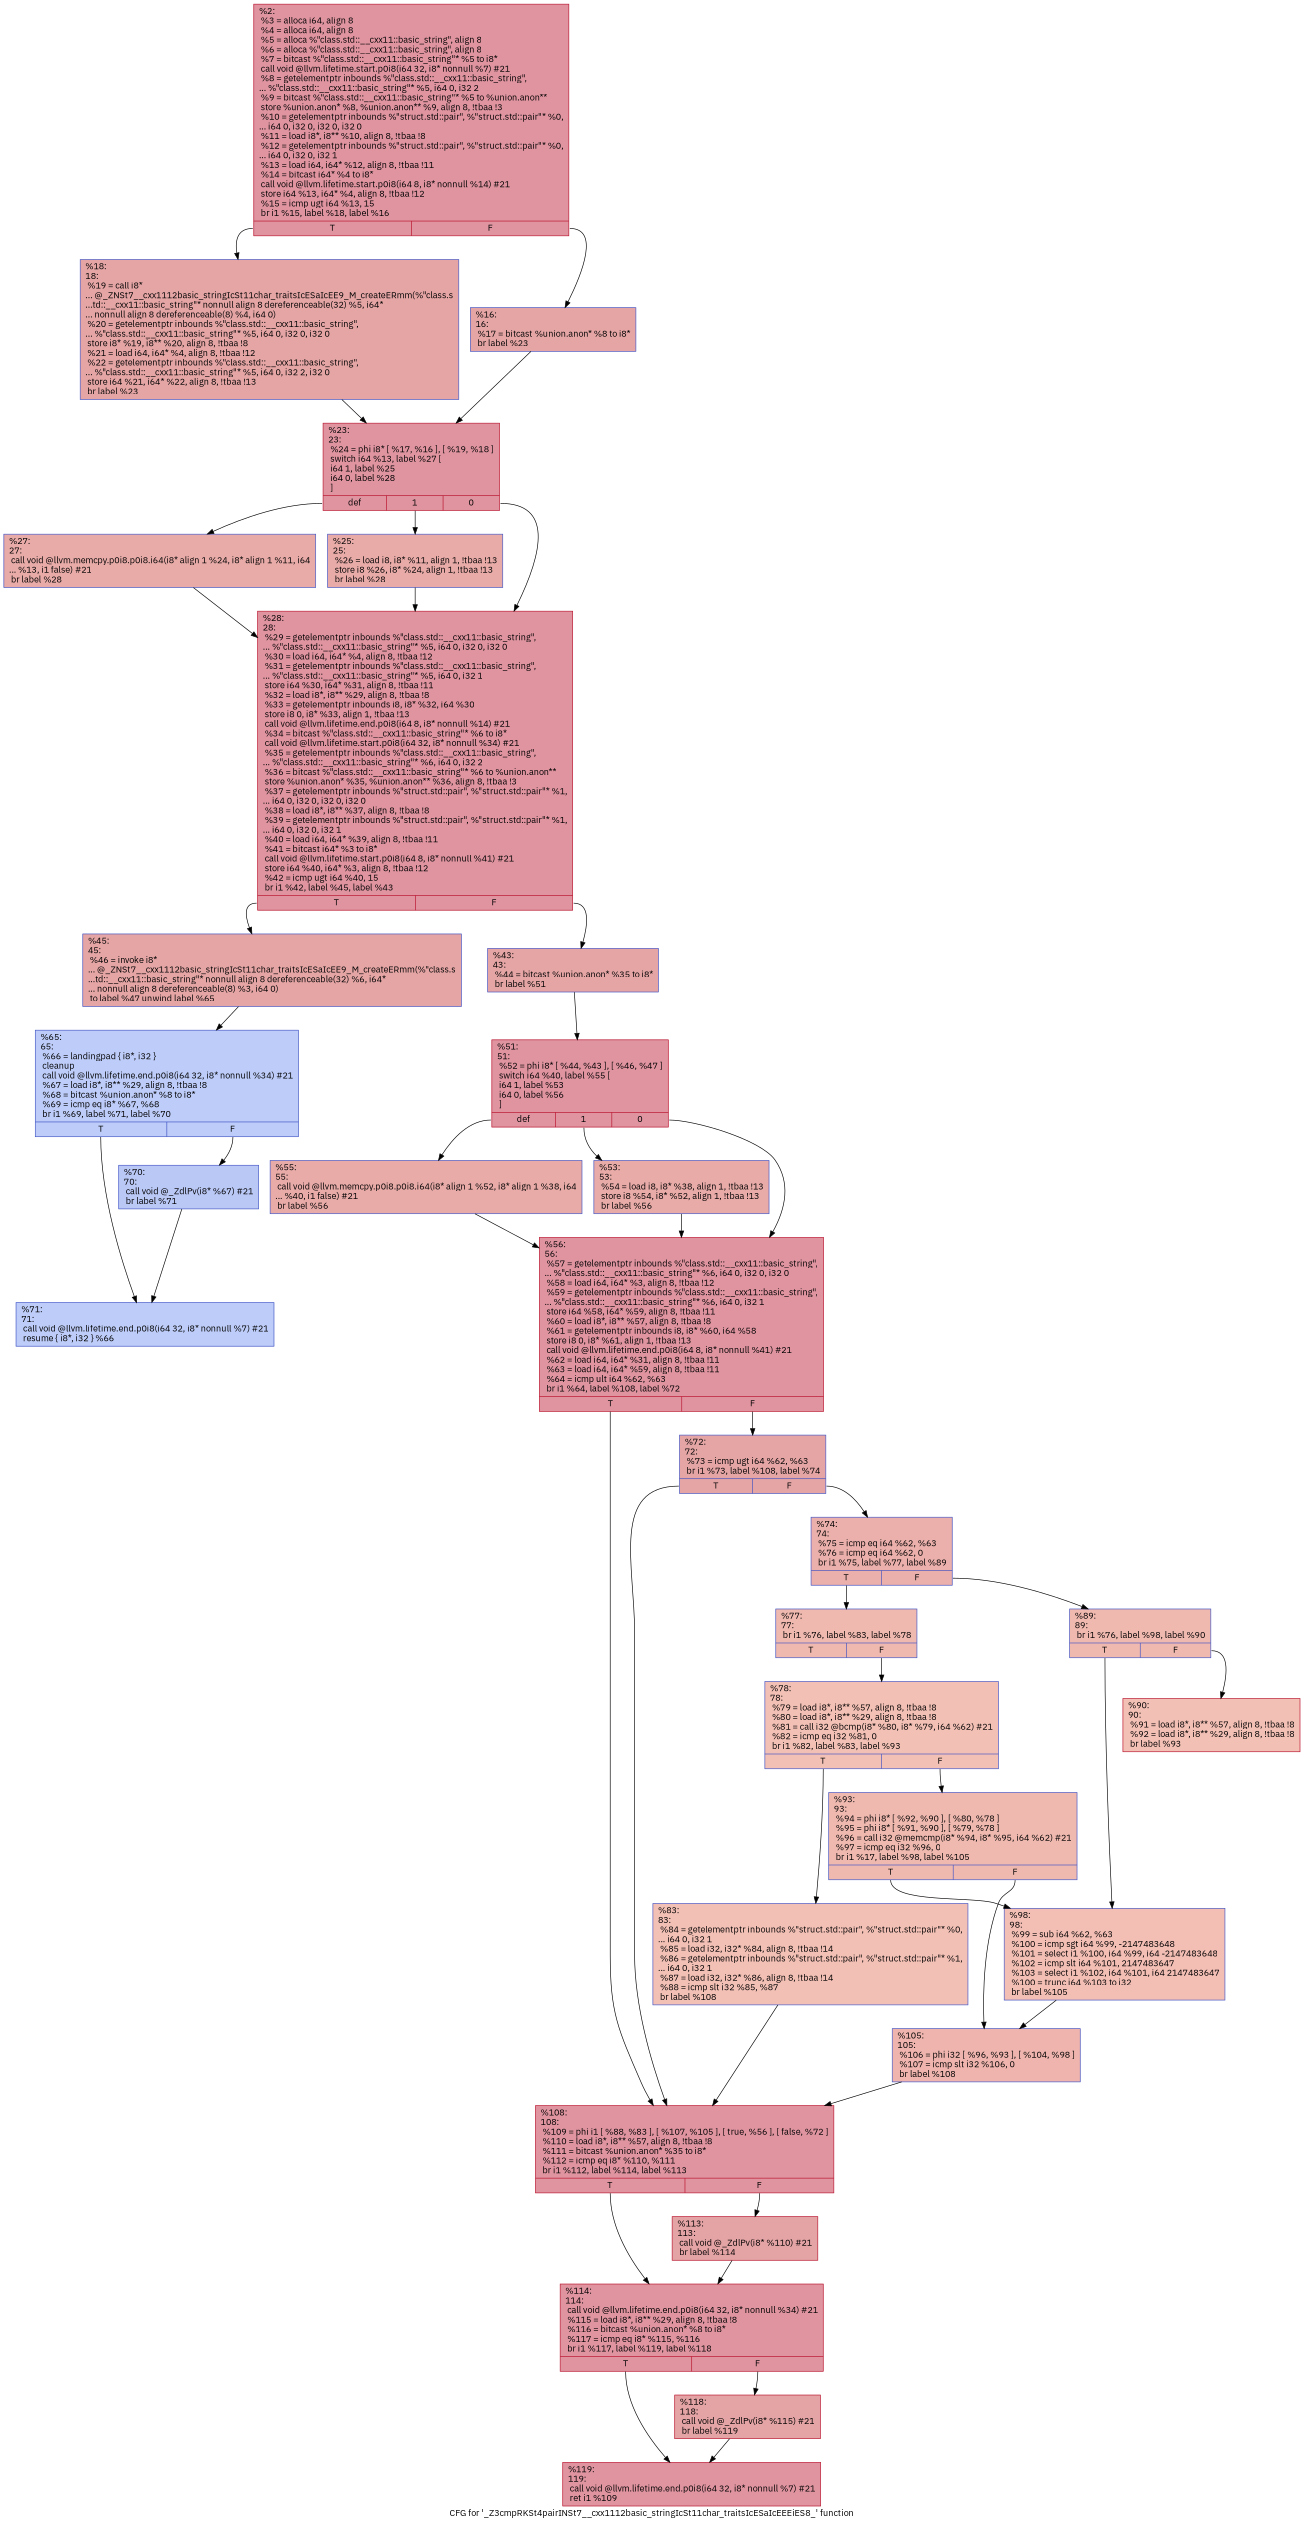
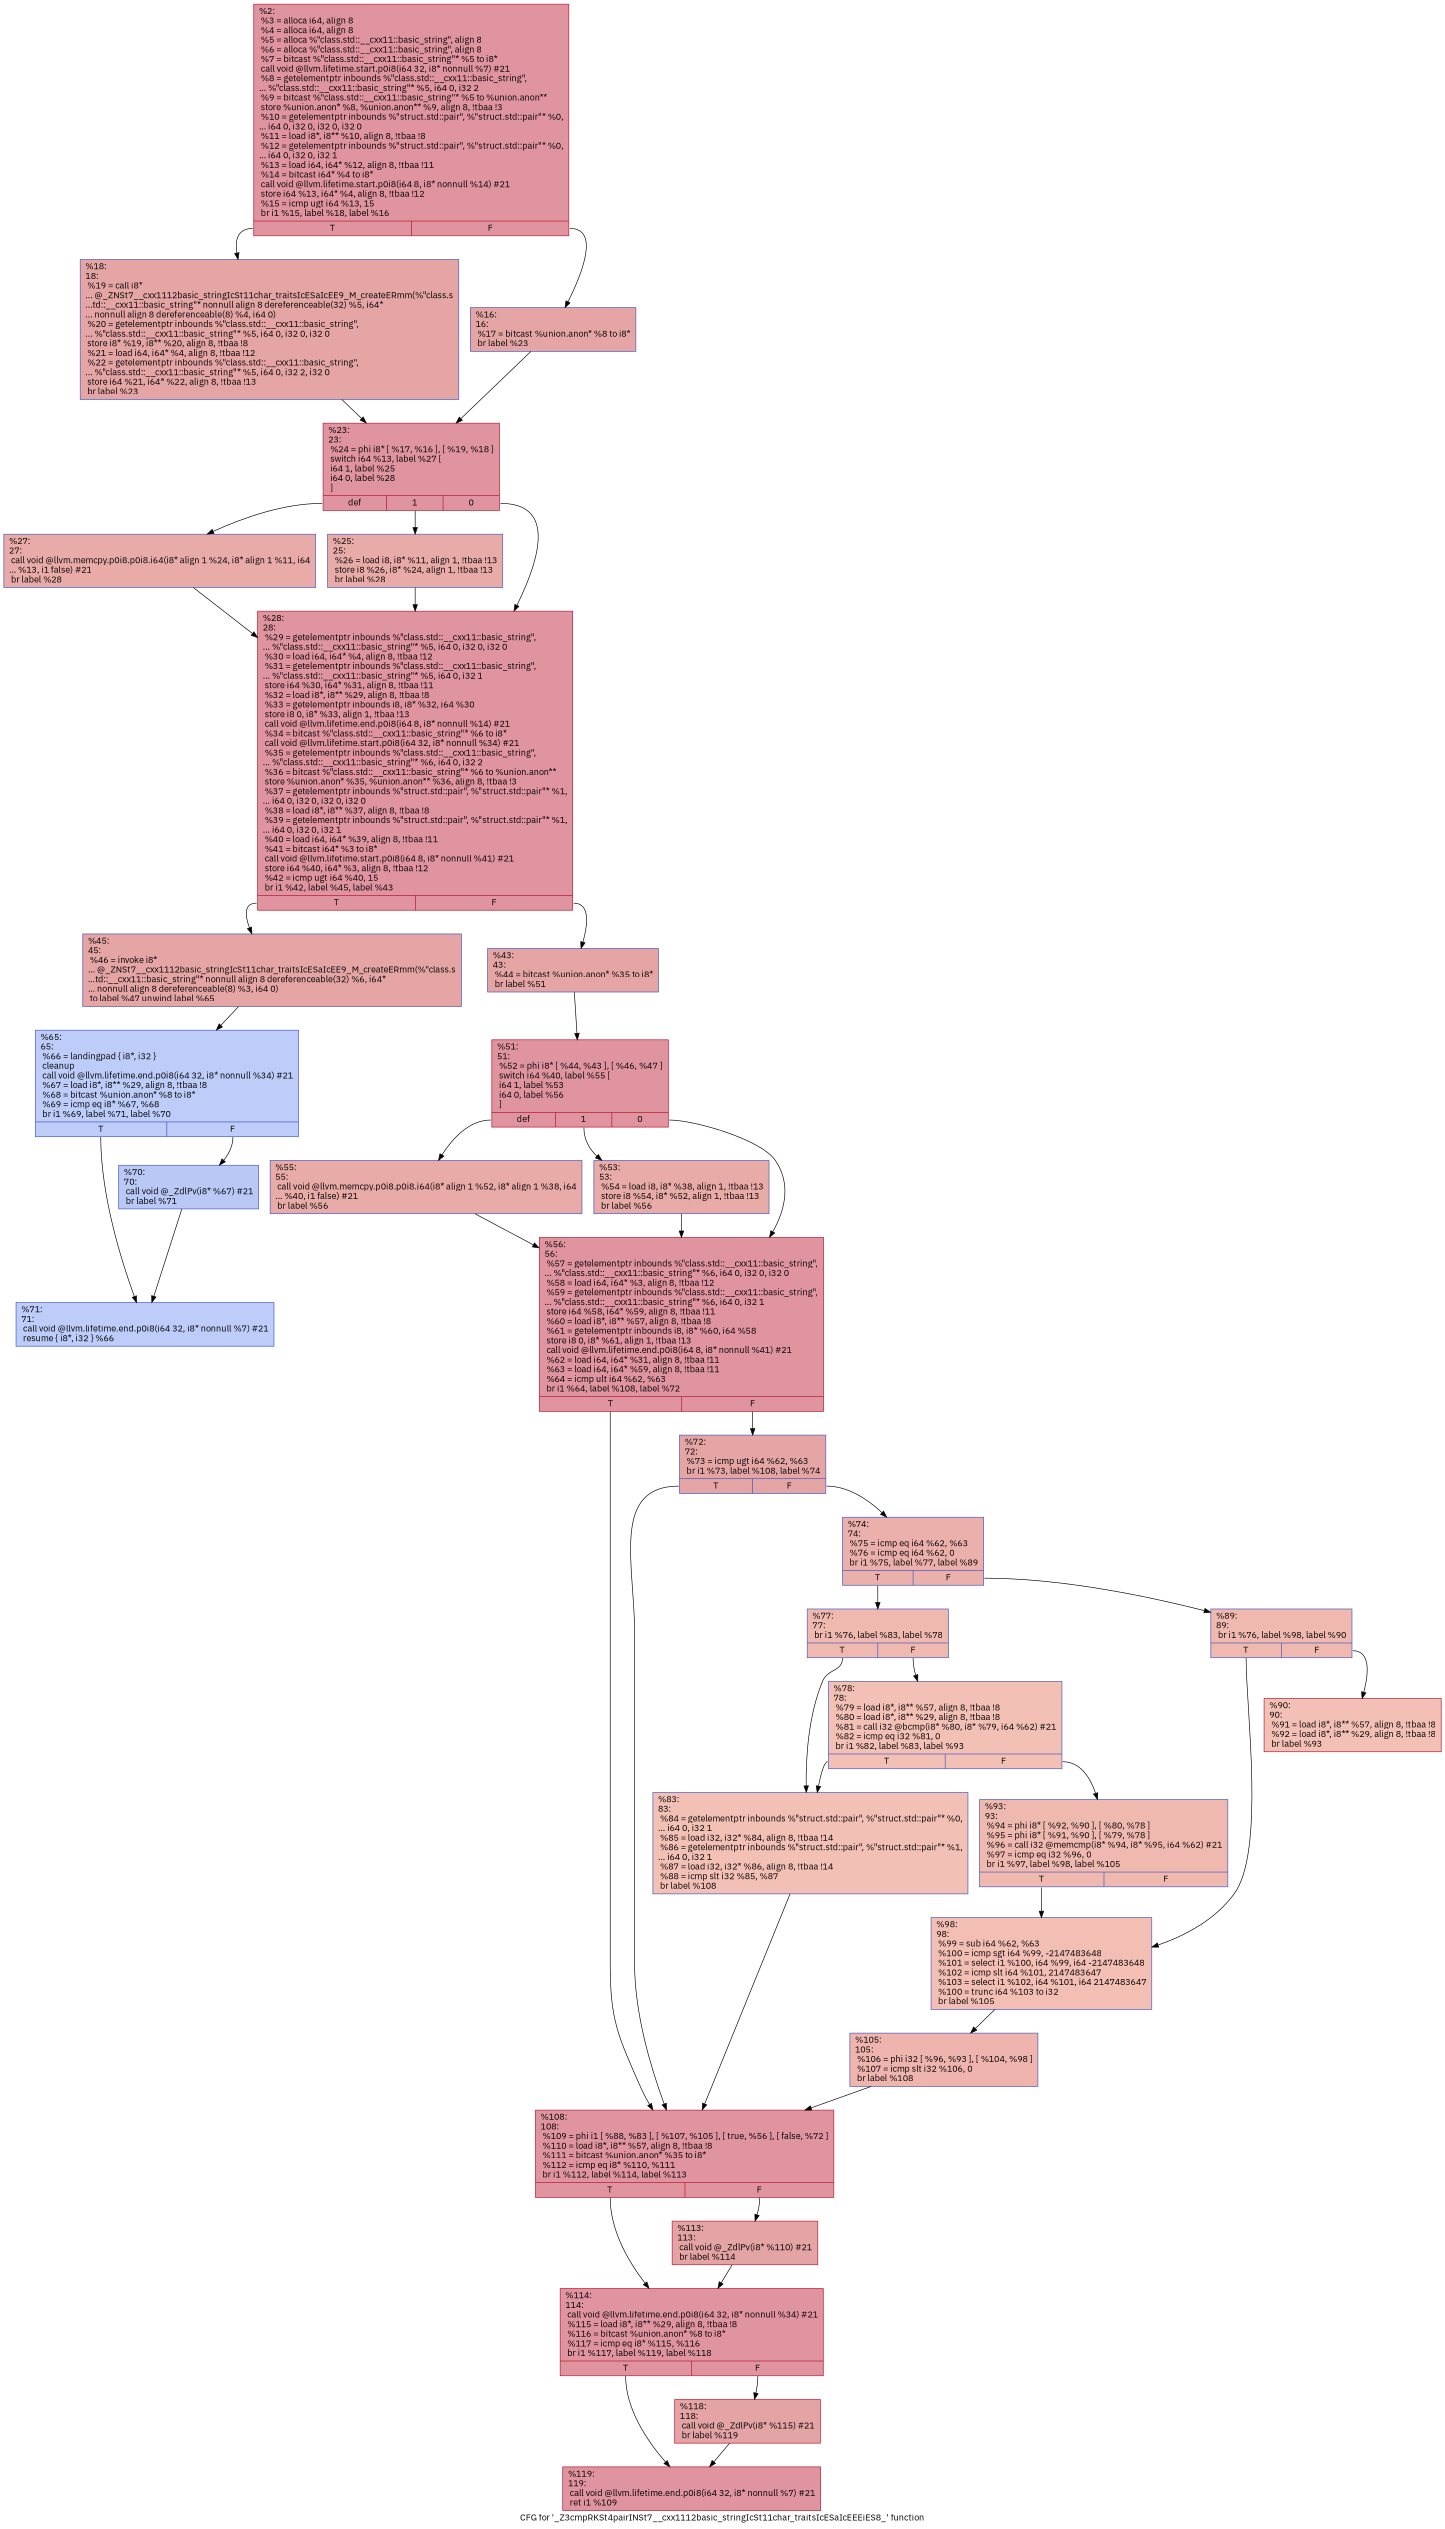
none -> (812, 1717)
(902, 1857) -> (1053, 1864)
(988, 1947) -> none
